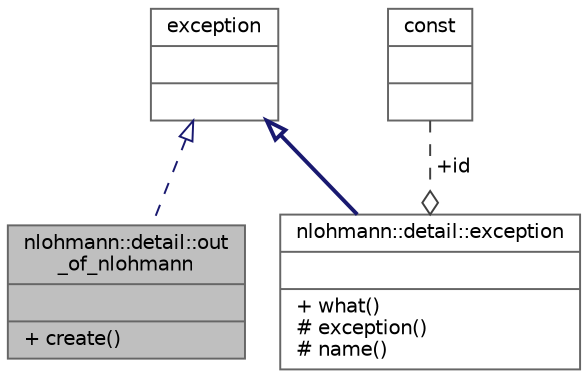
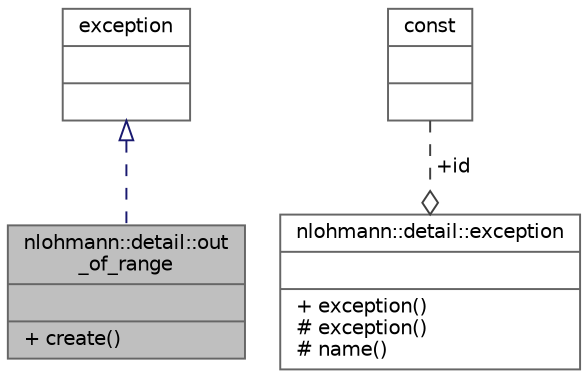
(319, 175) -> none
(126, 265) -> (126, 265)
(338, 307) -> (362, 307)
